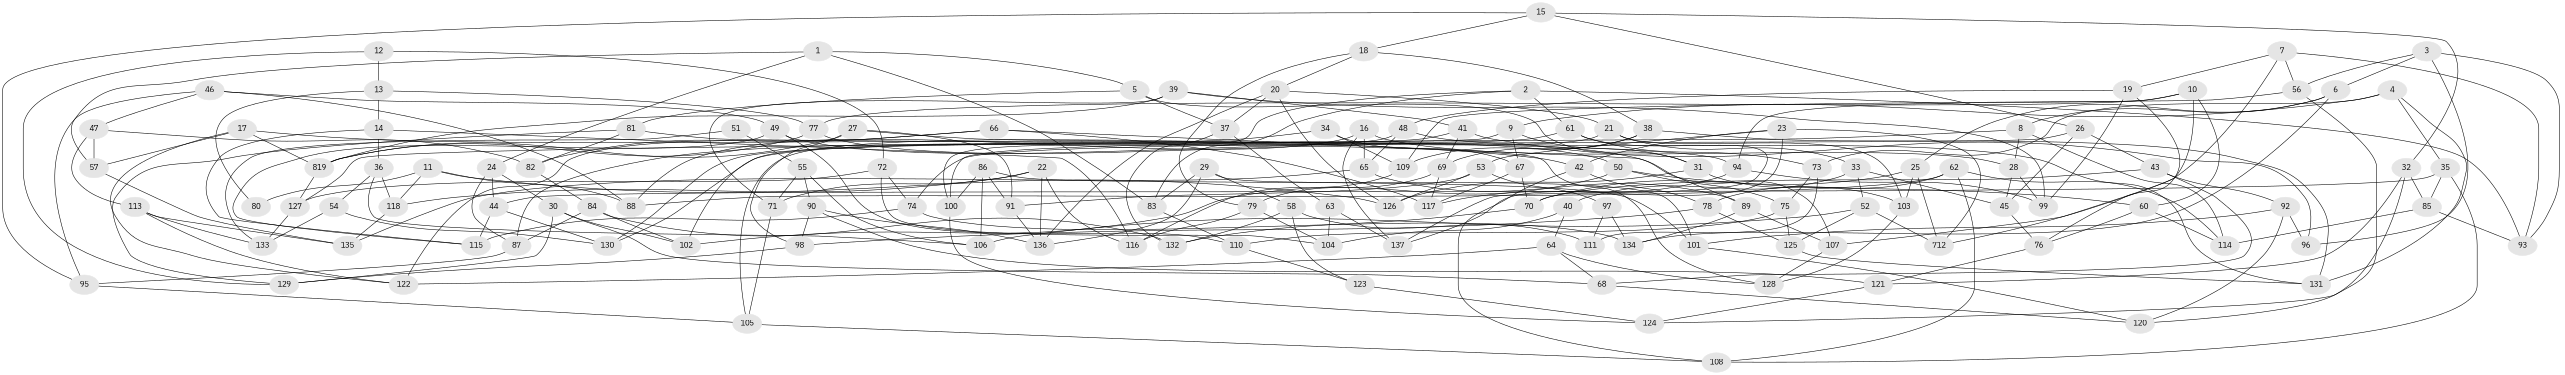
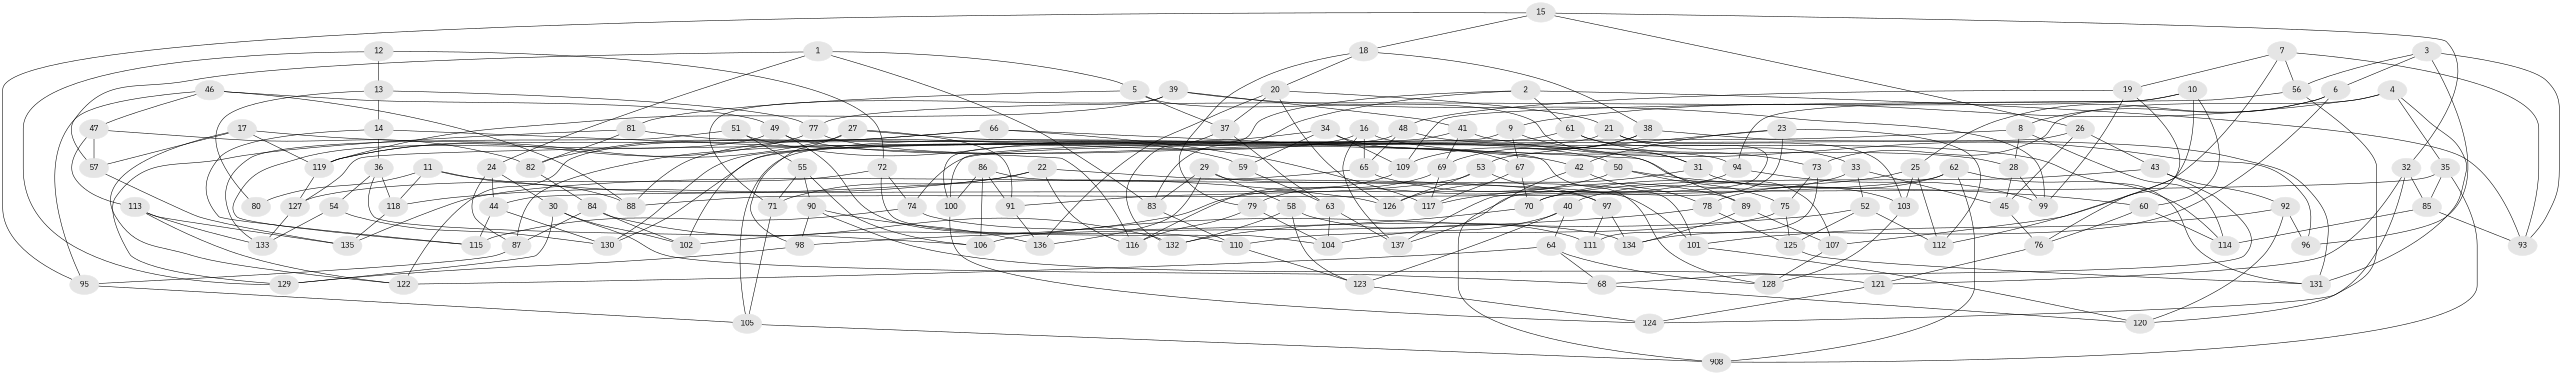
(319, 168) -> (319, 168)
none -> (1243, 168)
(1041, 208) -> (1327, 180)
(1939, 246) -> (1939, 246)
none -> (1465, 248)
(1716, 363) -> (1716, 363)
